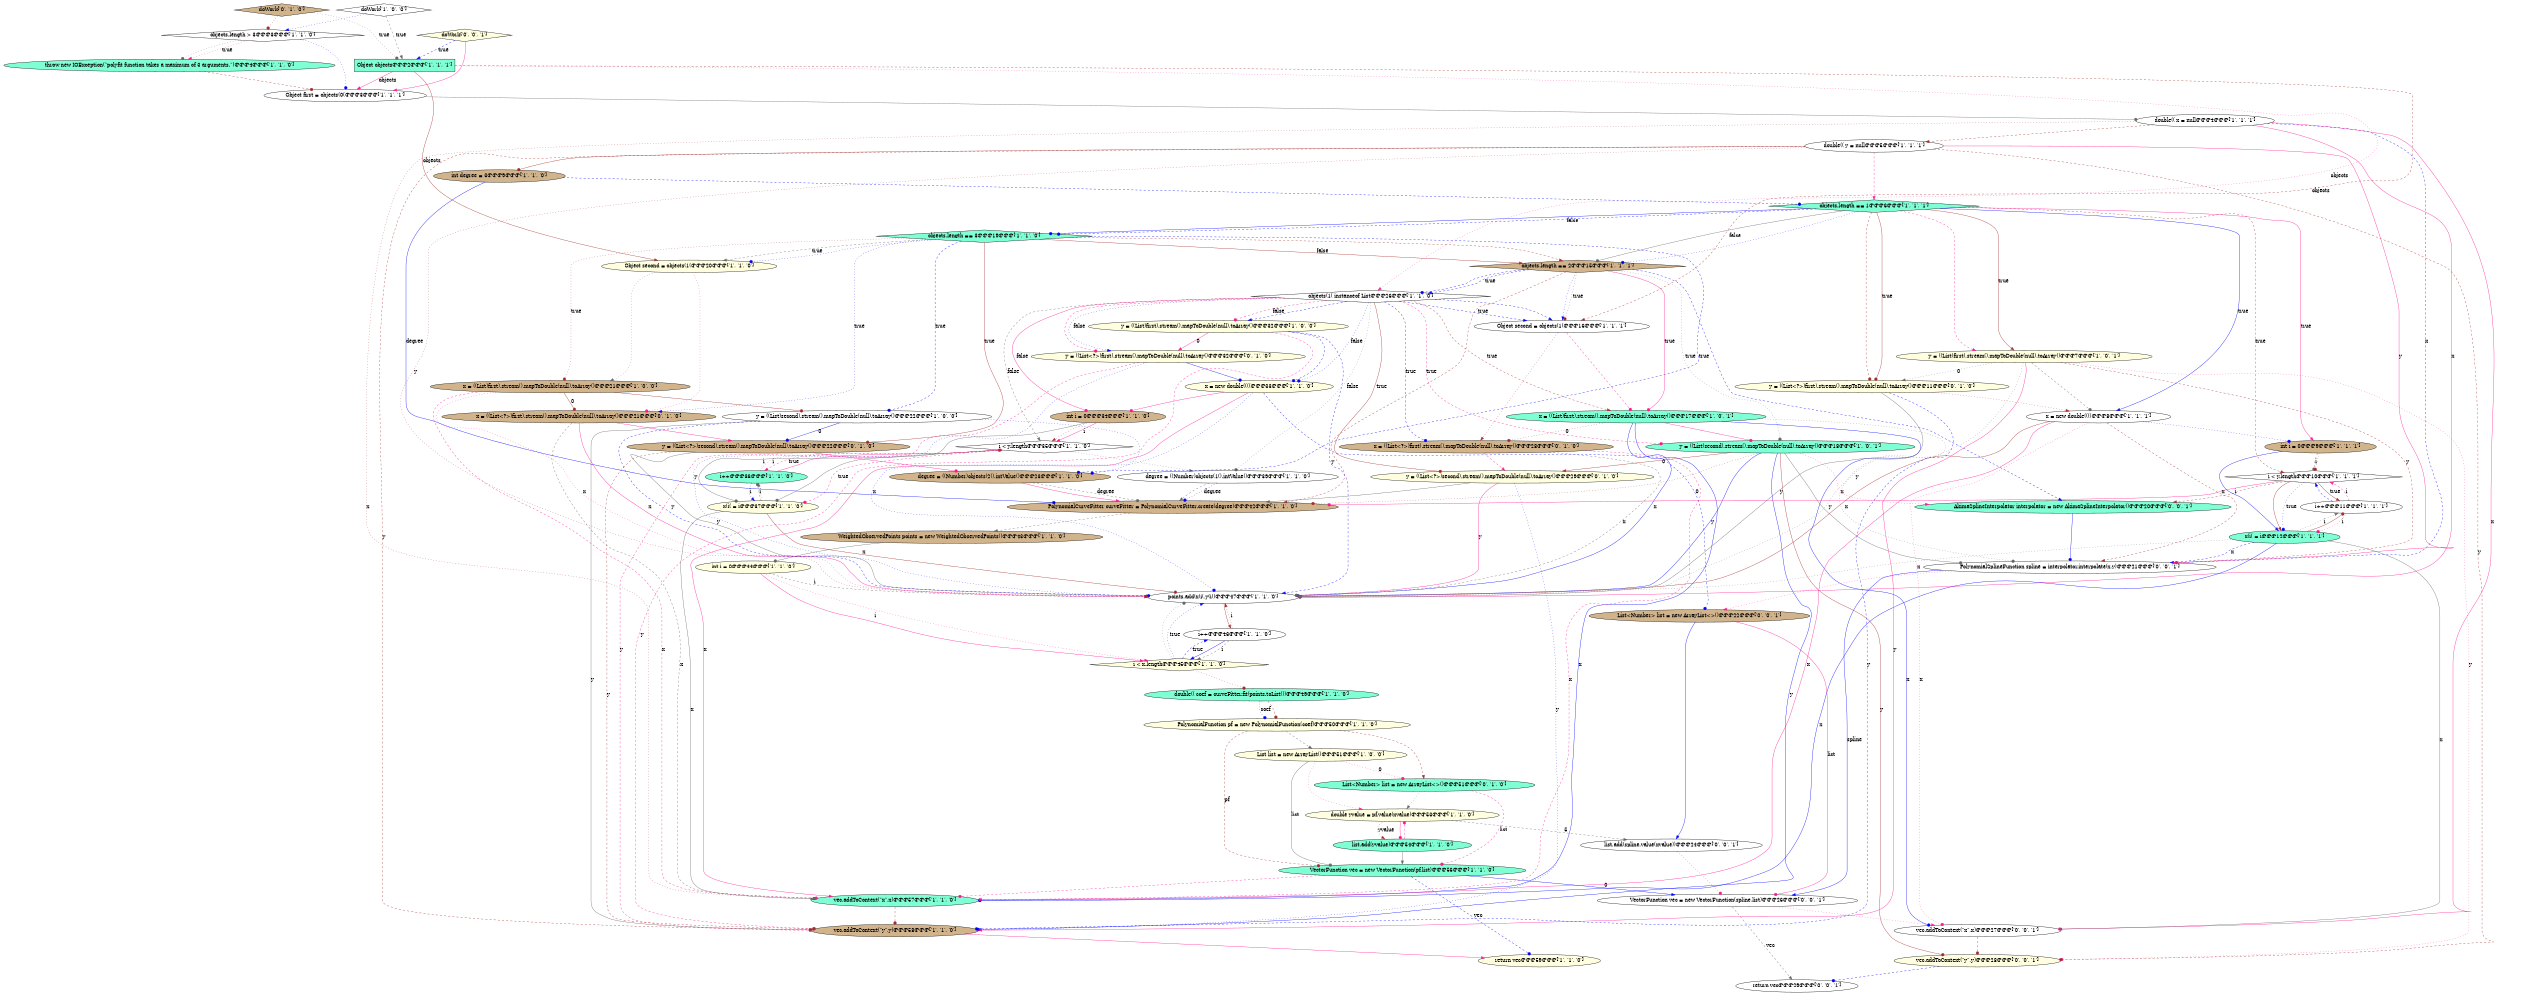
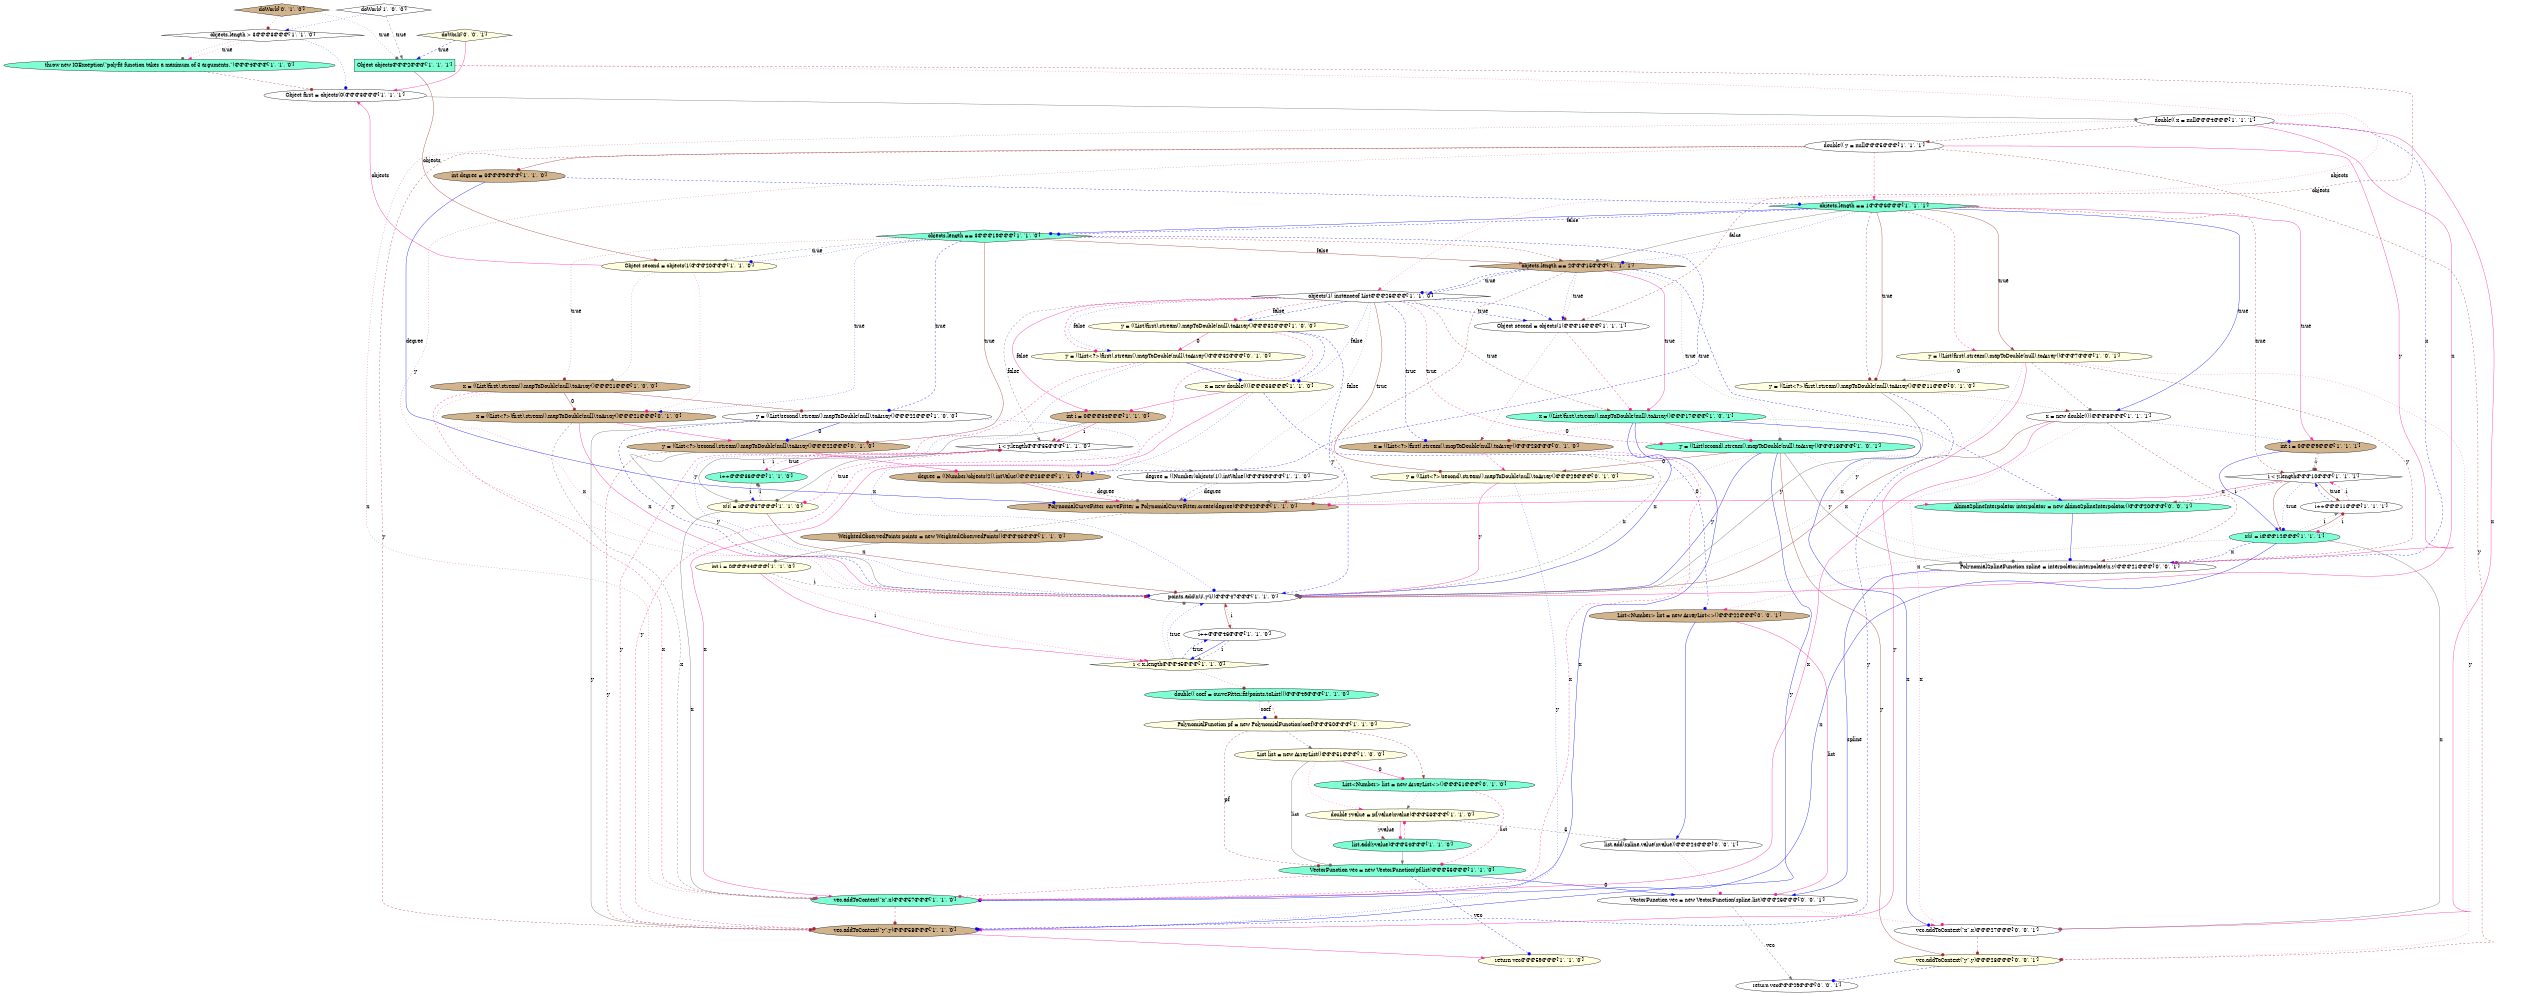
(376, 80) -> (437, 254)
(1371, 770) -> (1371, 770)
